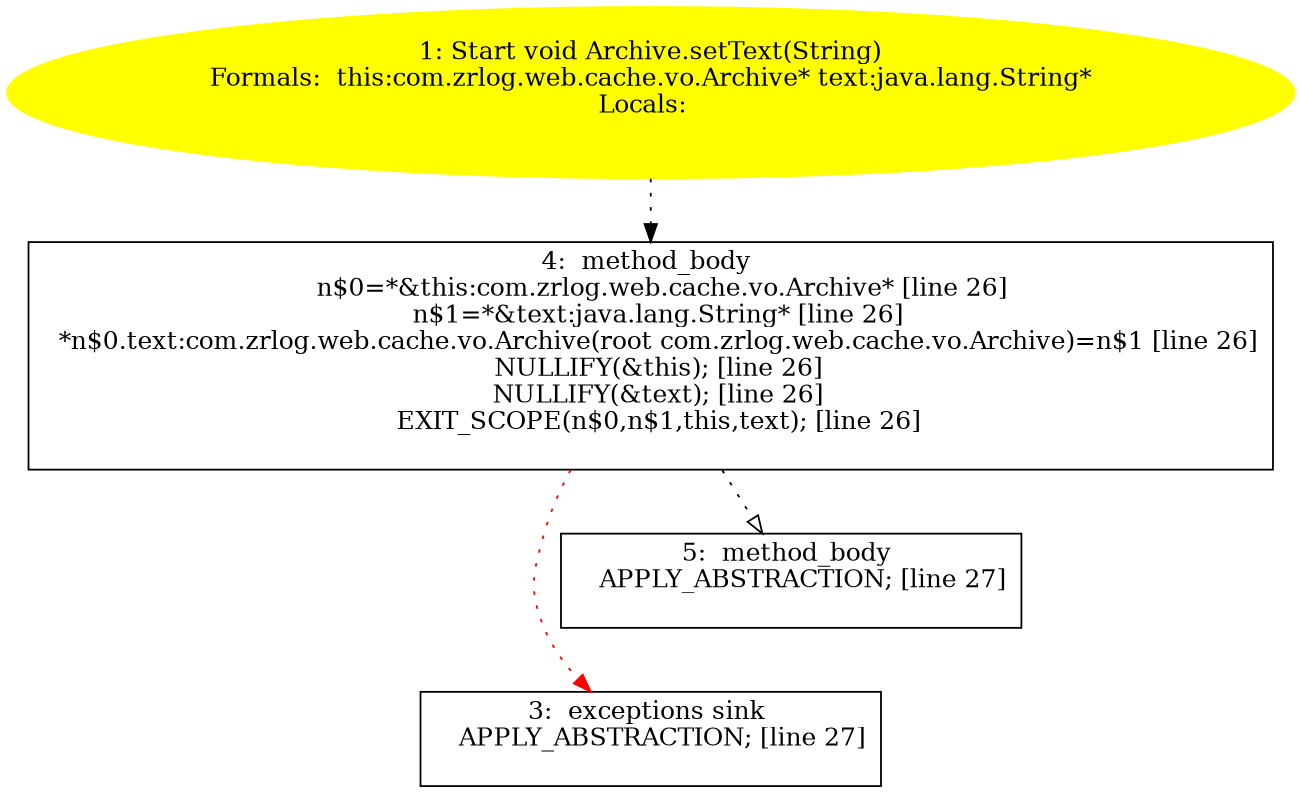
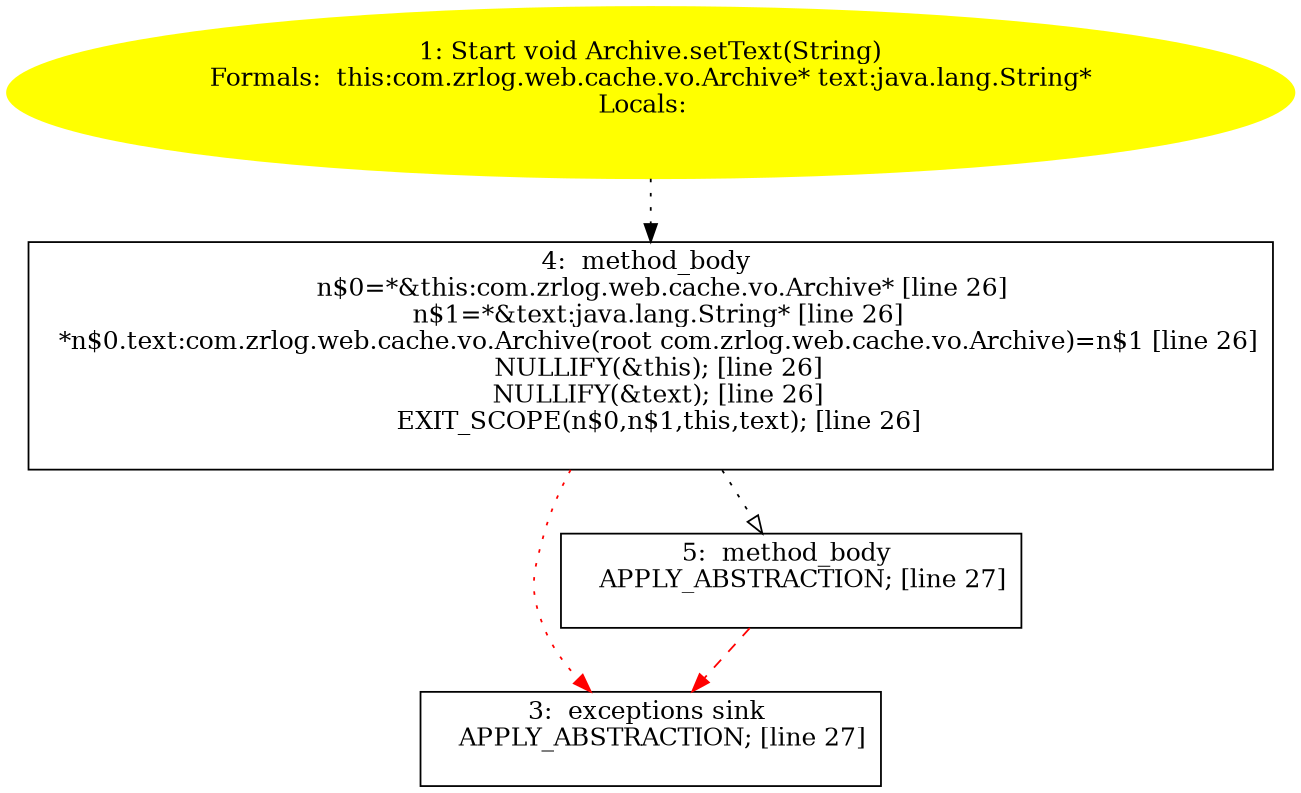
none -> (727, 653)
